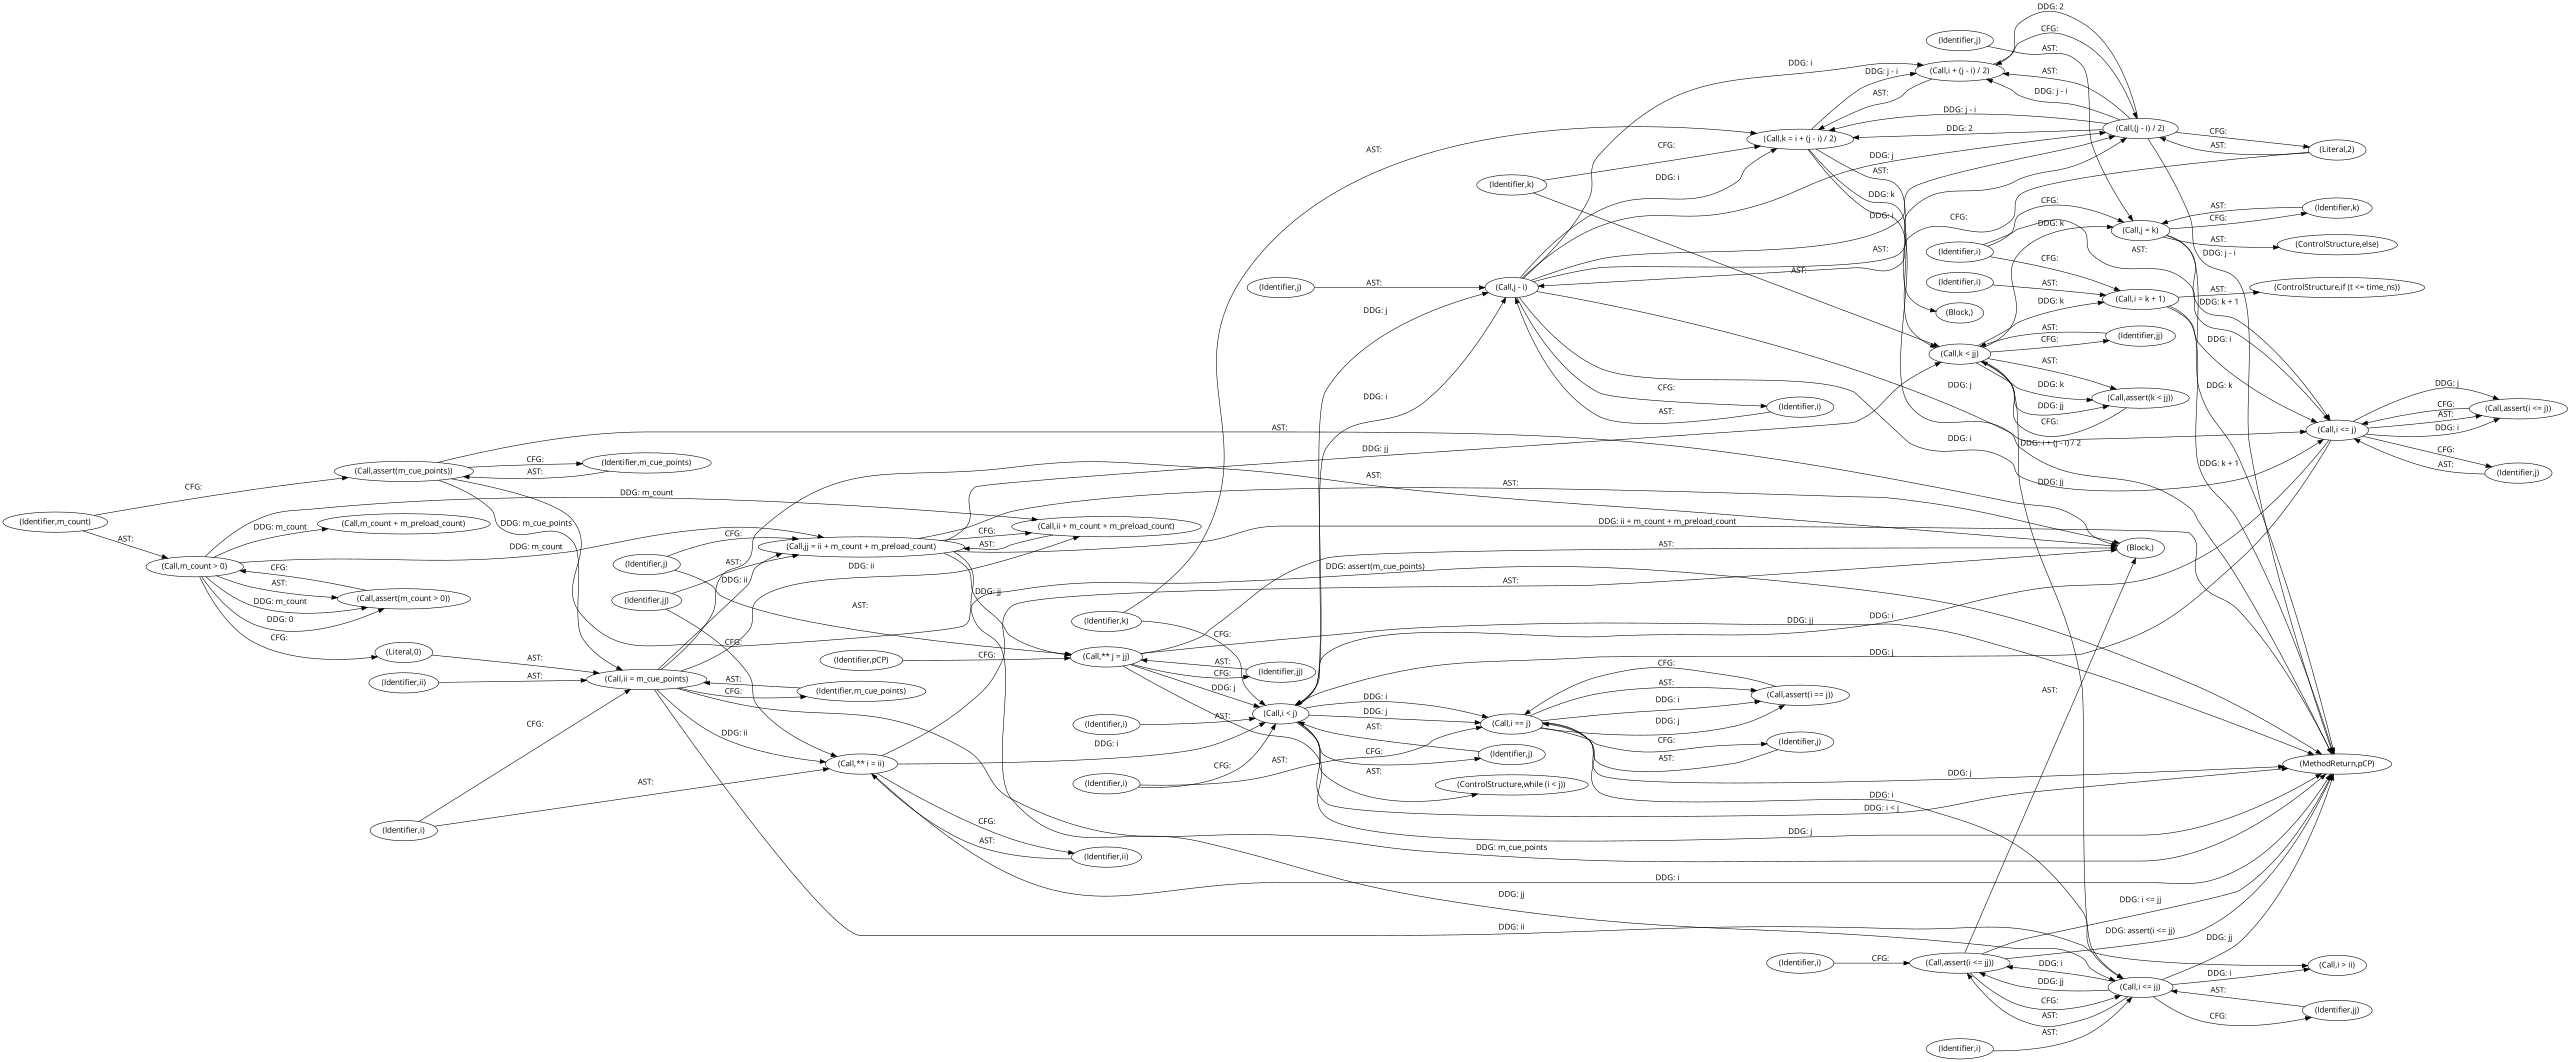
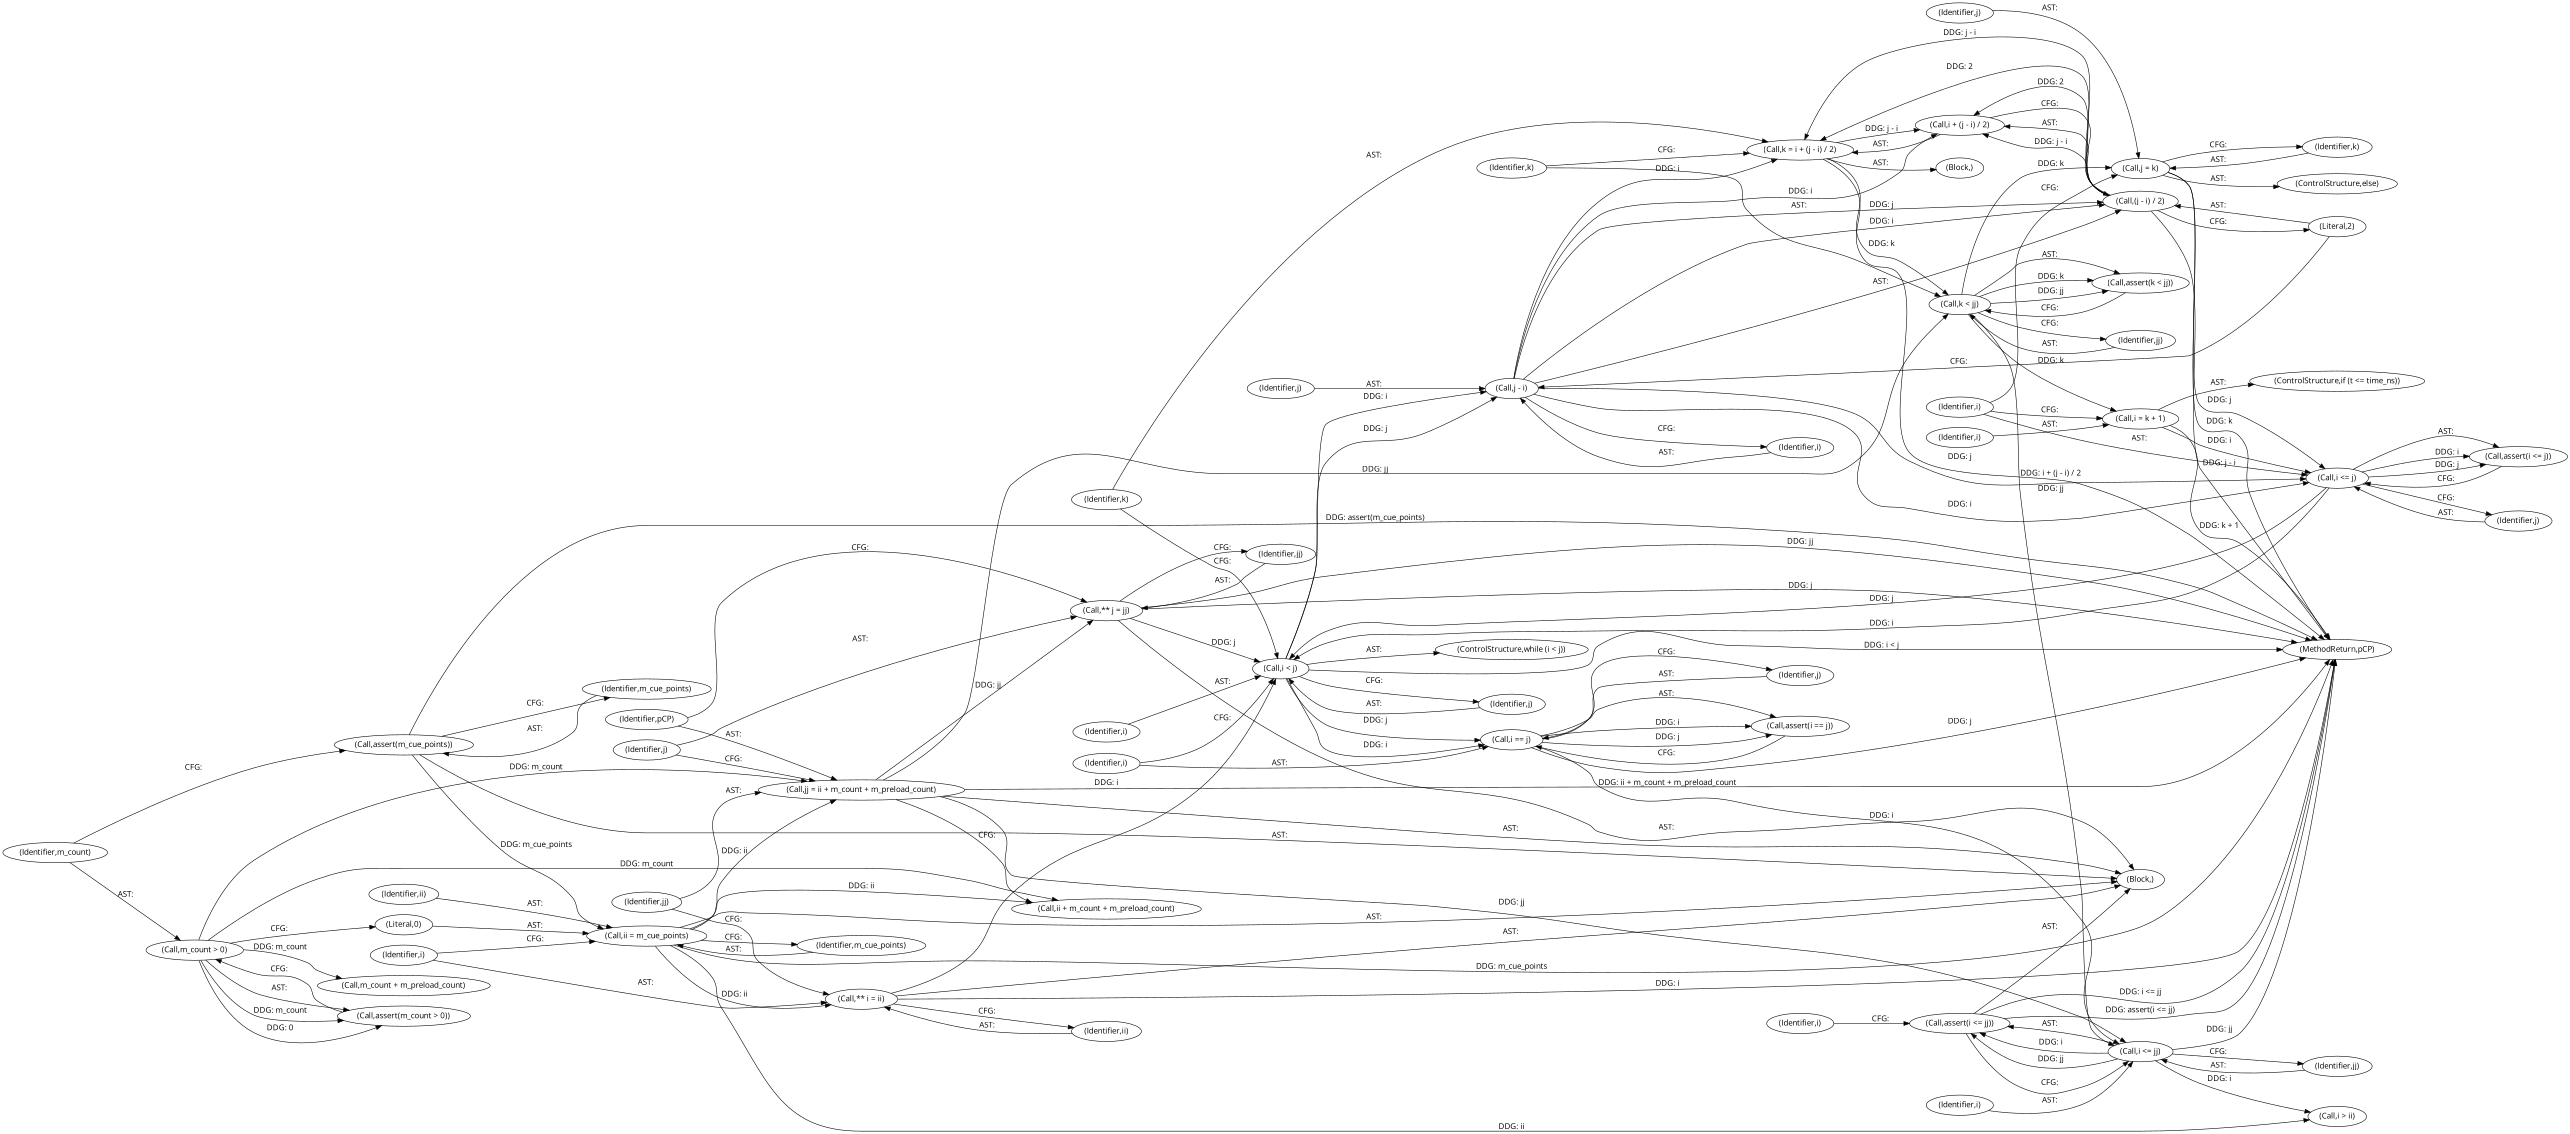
(2219, 303) -> (2219, 400)
(1011, 545) -> (756, 749)
